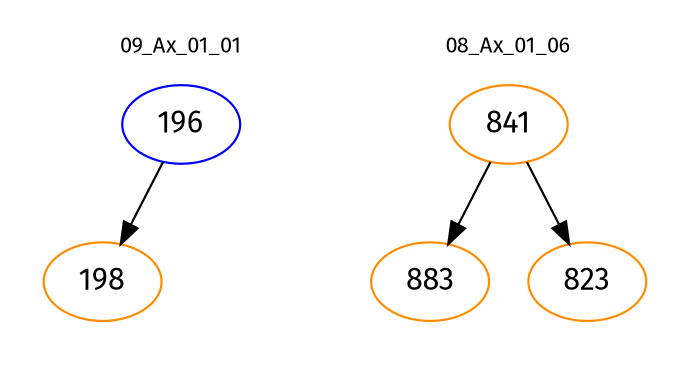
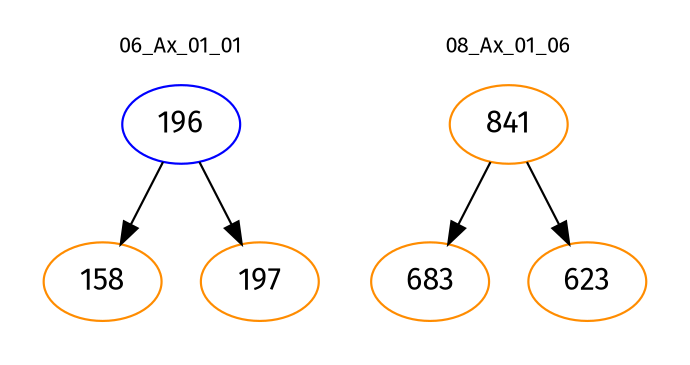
(181, 47) -> (181, 47)
(103, 282) -> (103, 282)
none -> (260, 282)
(430, 282) -> (430, 282)
(587, 282) -> (587, 282)
